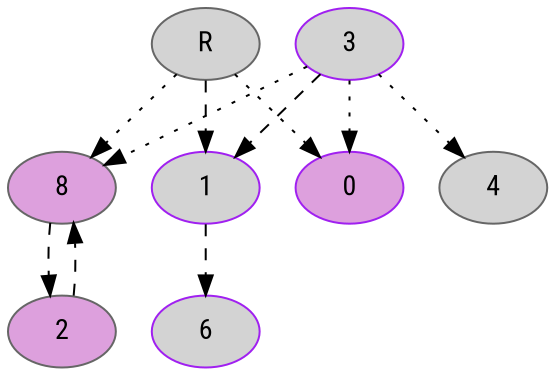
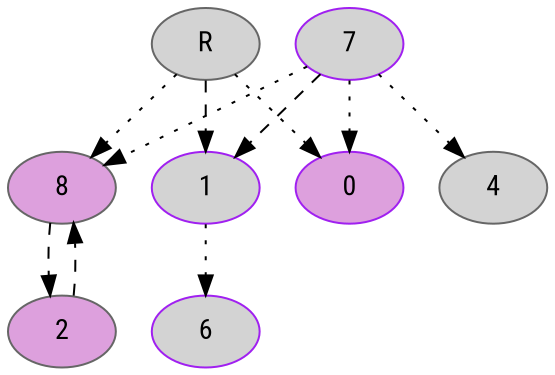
(350, 44) -> (350, 44)
(206, 250) -> (206, 250)
